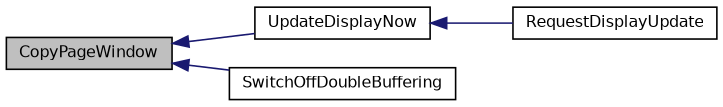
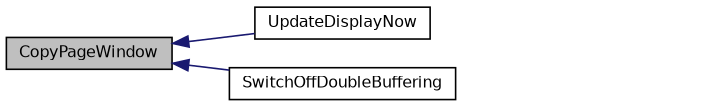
(615, 23) -> none
